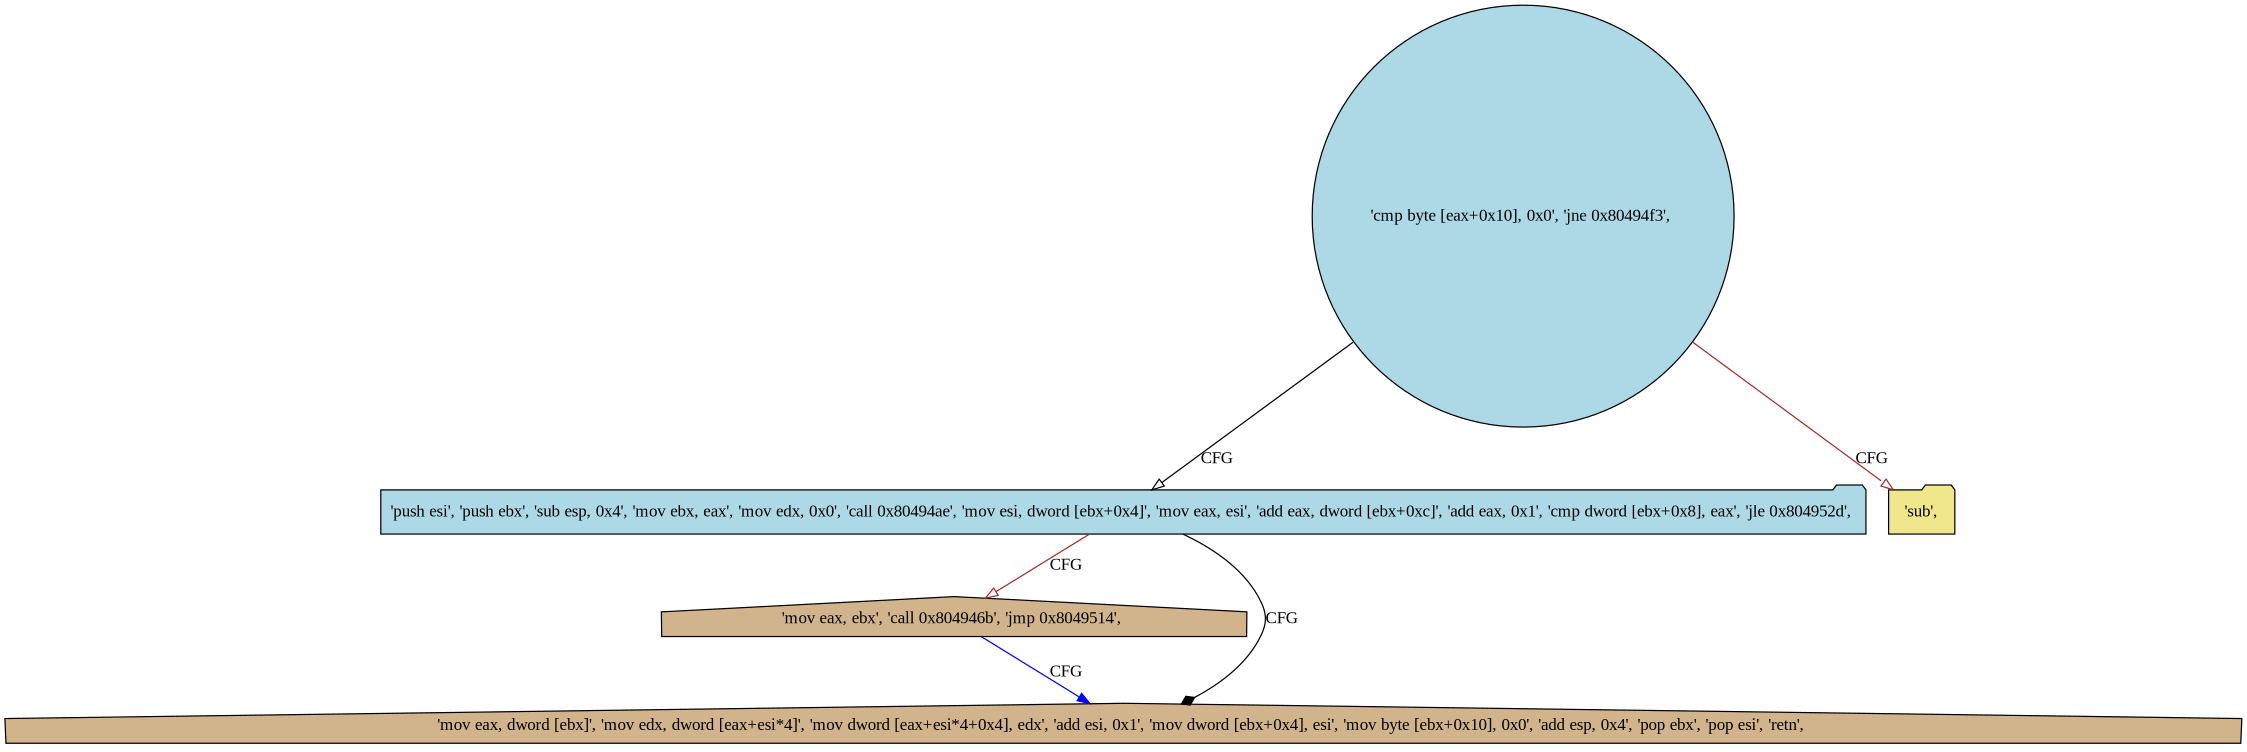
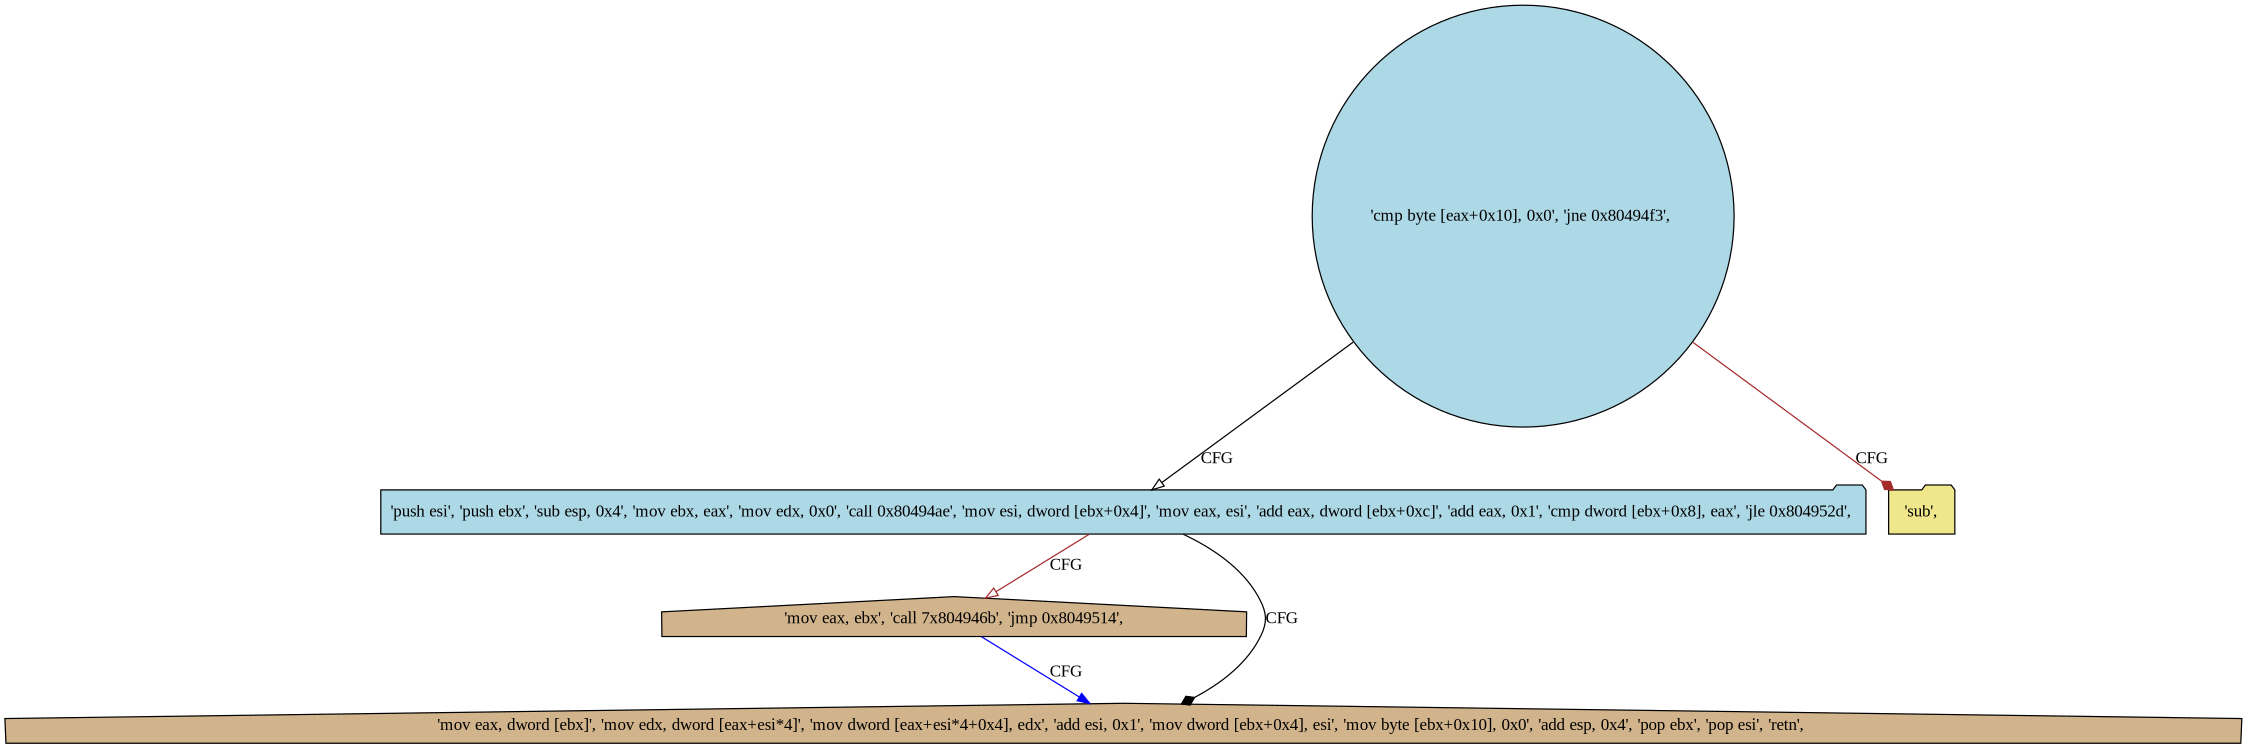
(1787, 412) -> (1787, 412)
(954, 619) -> (954, 619)
